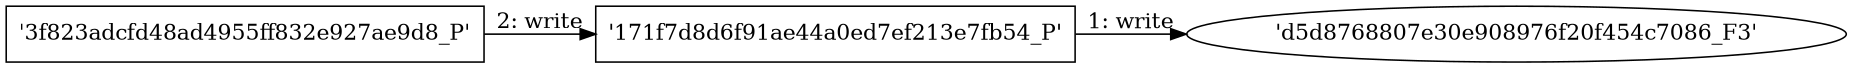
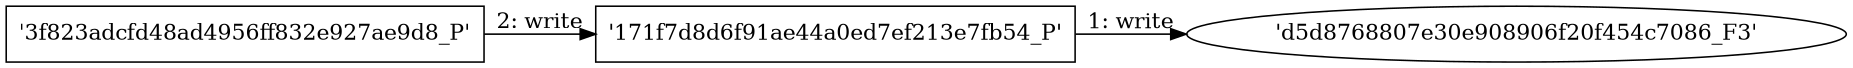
(245, 34) -> (245, 34)
(1517, 34) -> (1517, 34)
